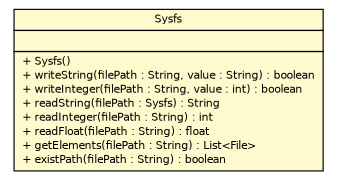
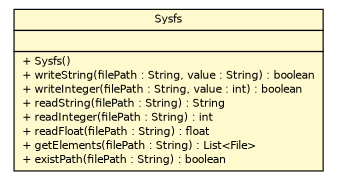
(121, 104) -> (124, 104)
